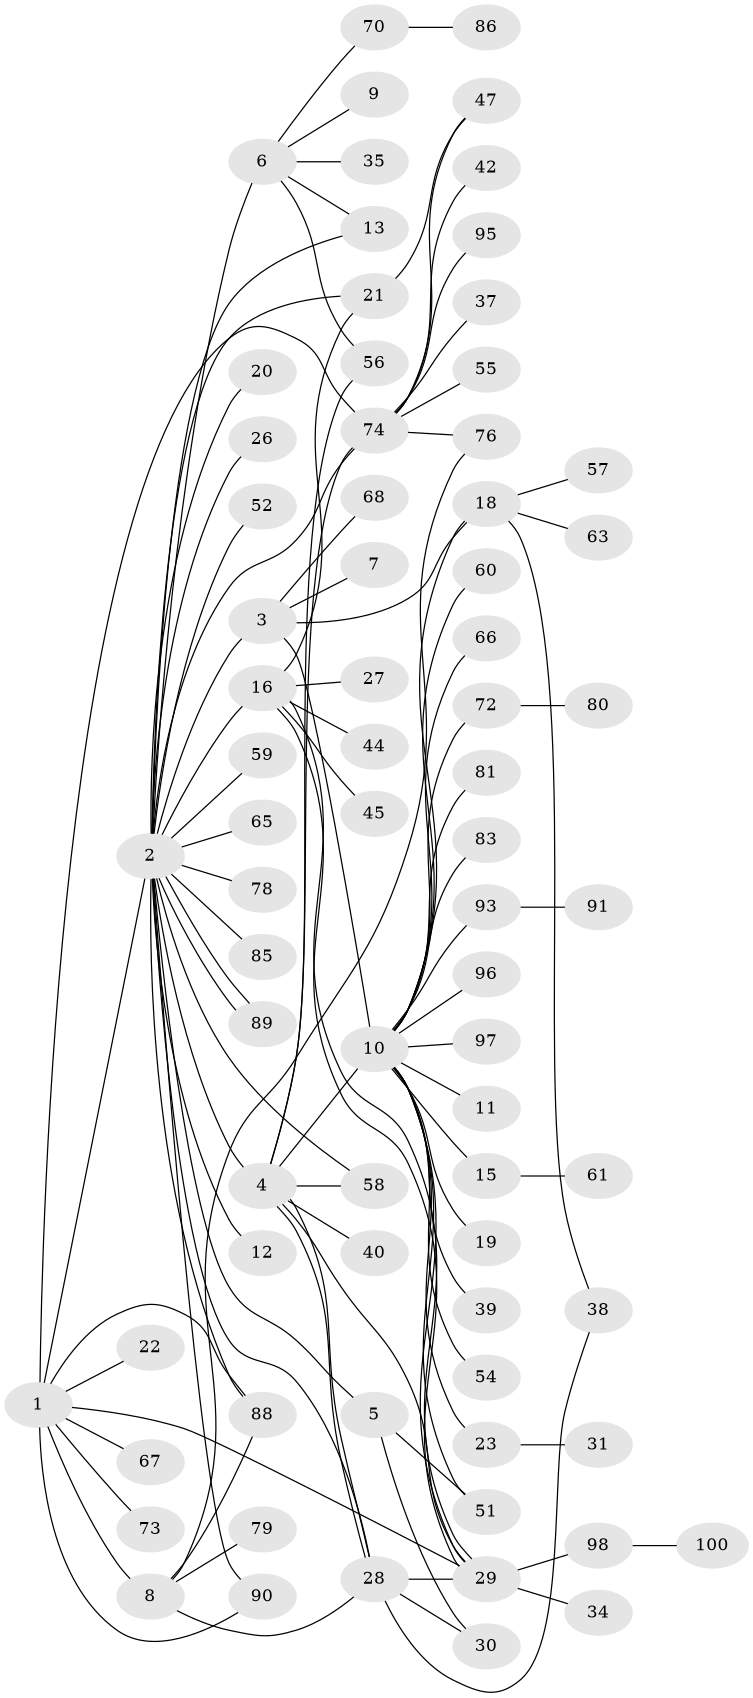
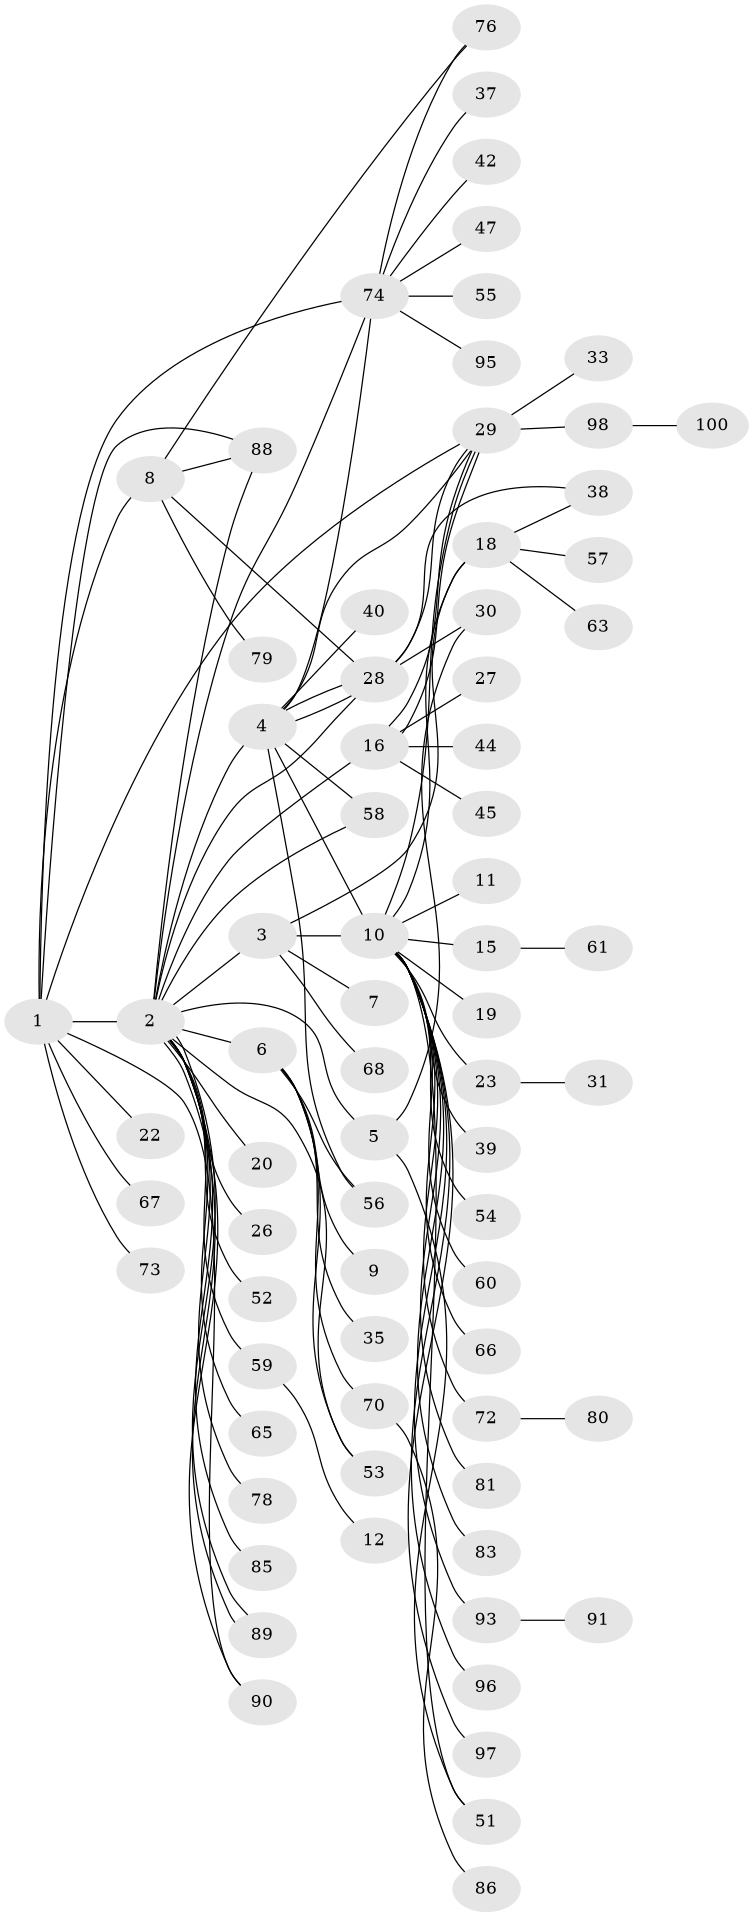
(375, 229) -> (375, 1473)
(375, 296) -> none
(195, 1135) -> (319, 1454)
(599, 1613) -> (599, 358)
